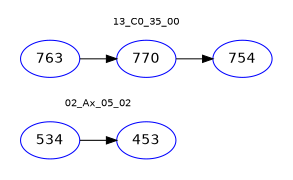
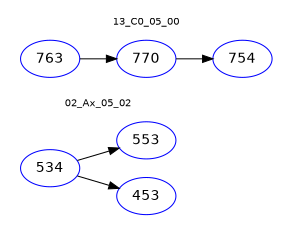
(146, 22) -> (146, 22)
none -> (146, 140)
